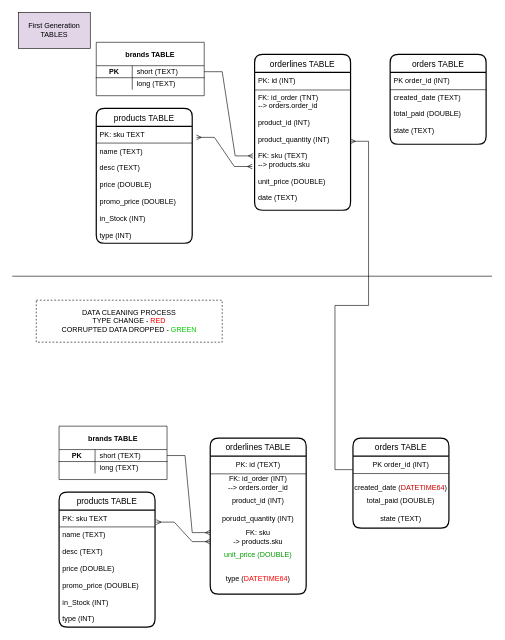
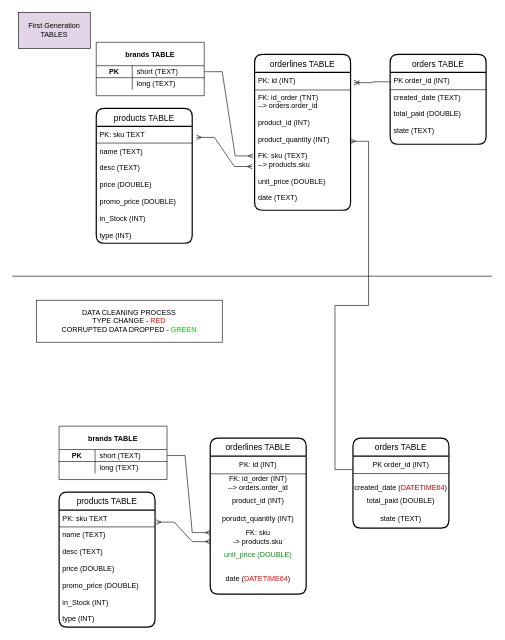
none -> (364, 83)
(129, 321) -> (129, 321)
(258, 465) -> (258, 465)
(258, 579) -> (258, 579)
